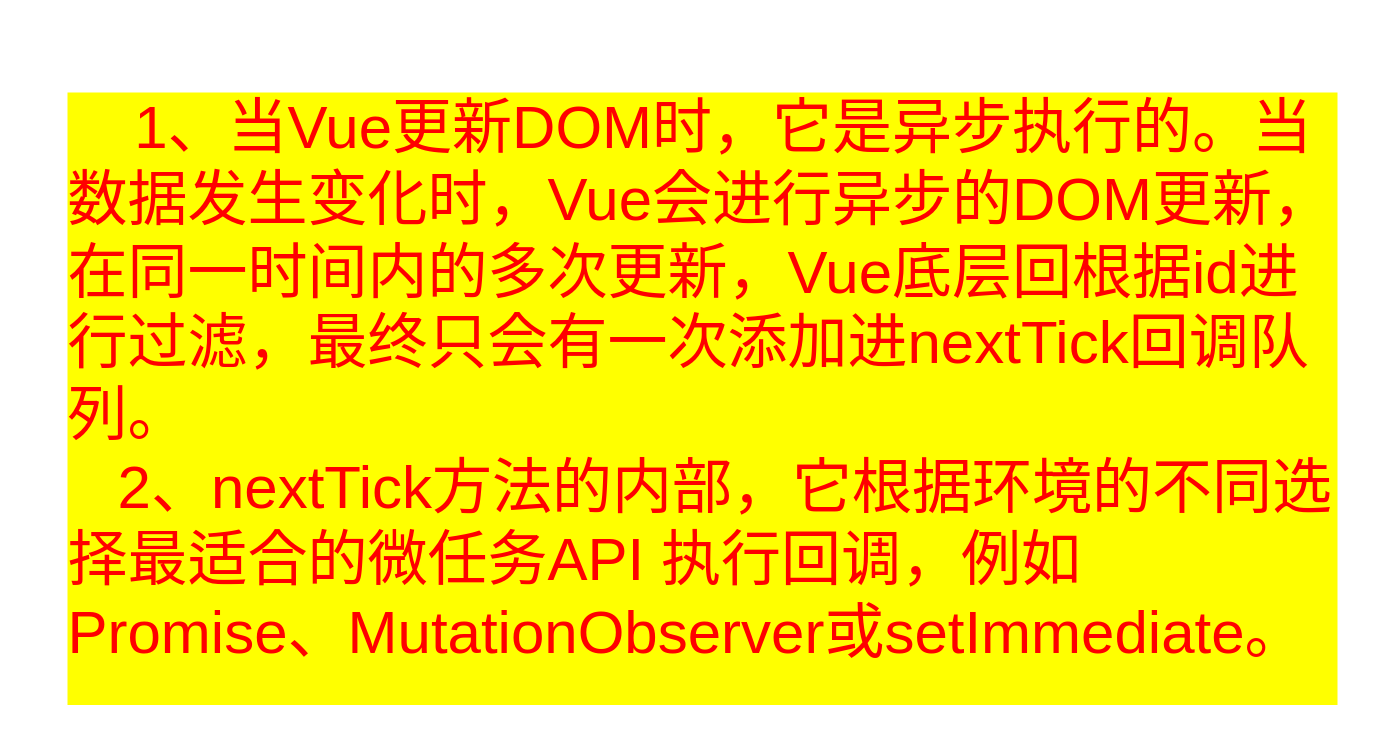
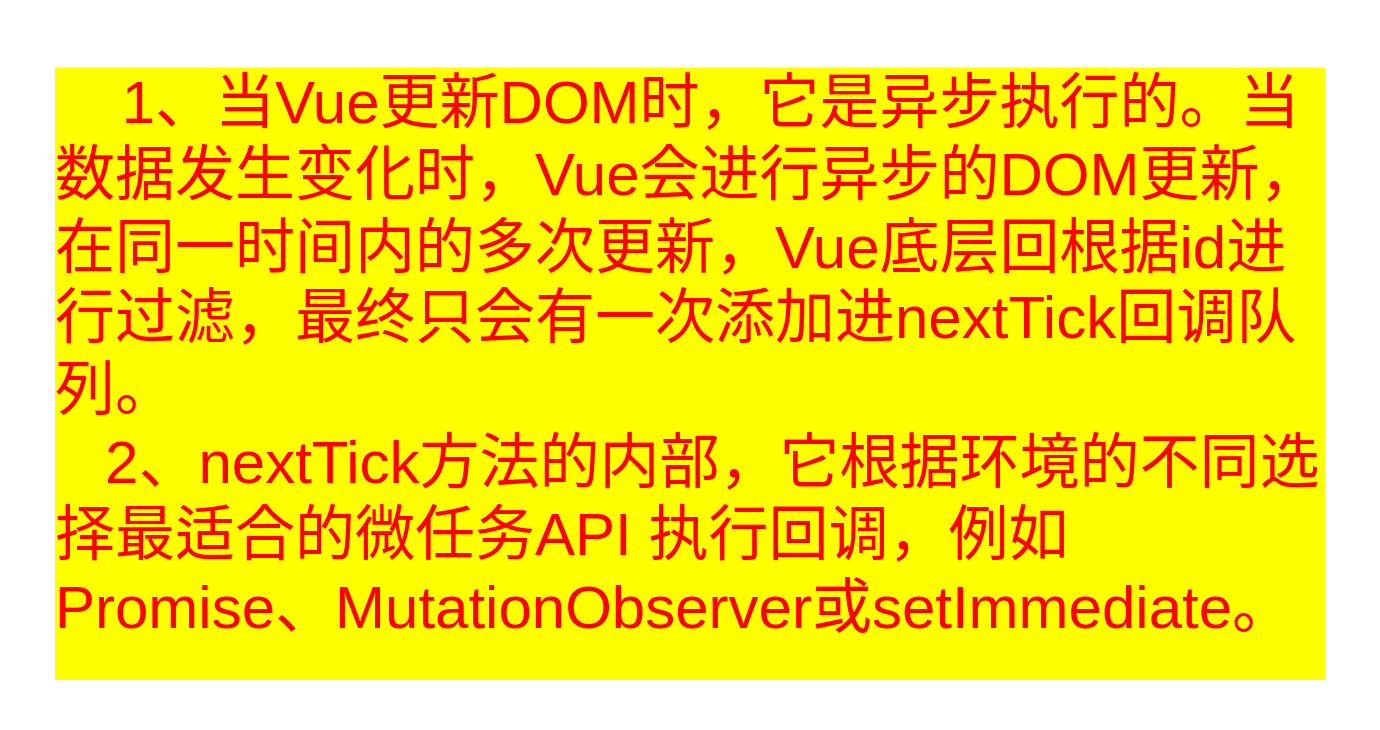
(701, 389) -> (689, 364)
